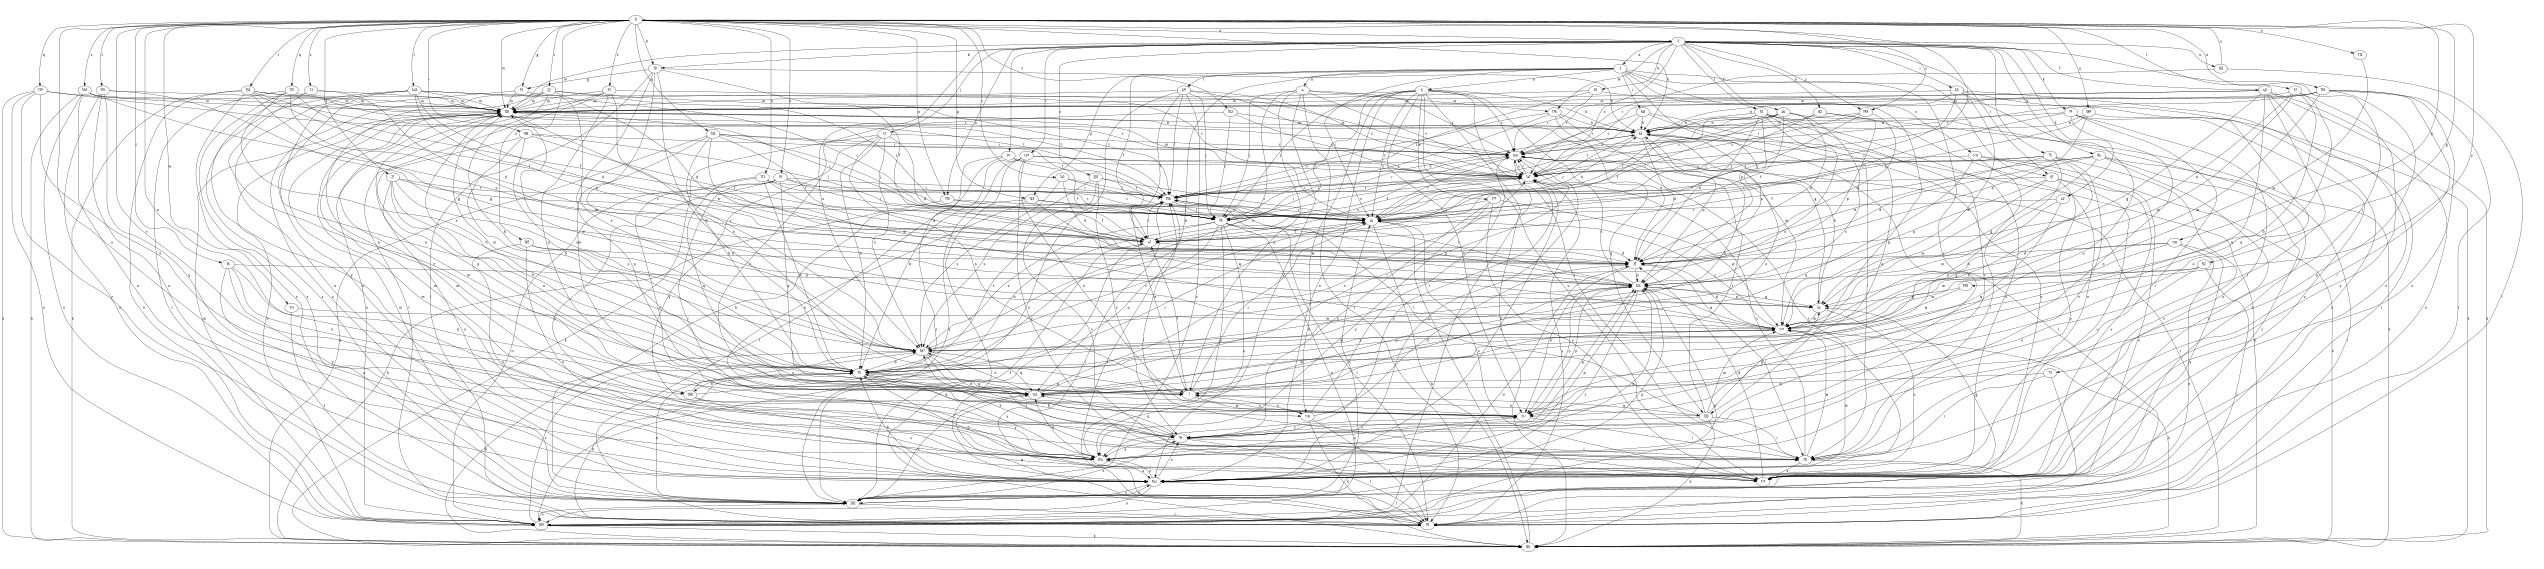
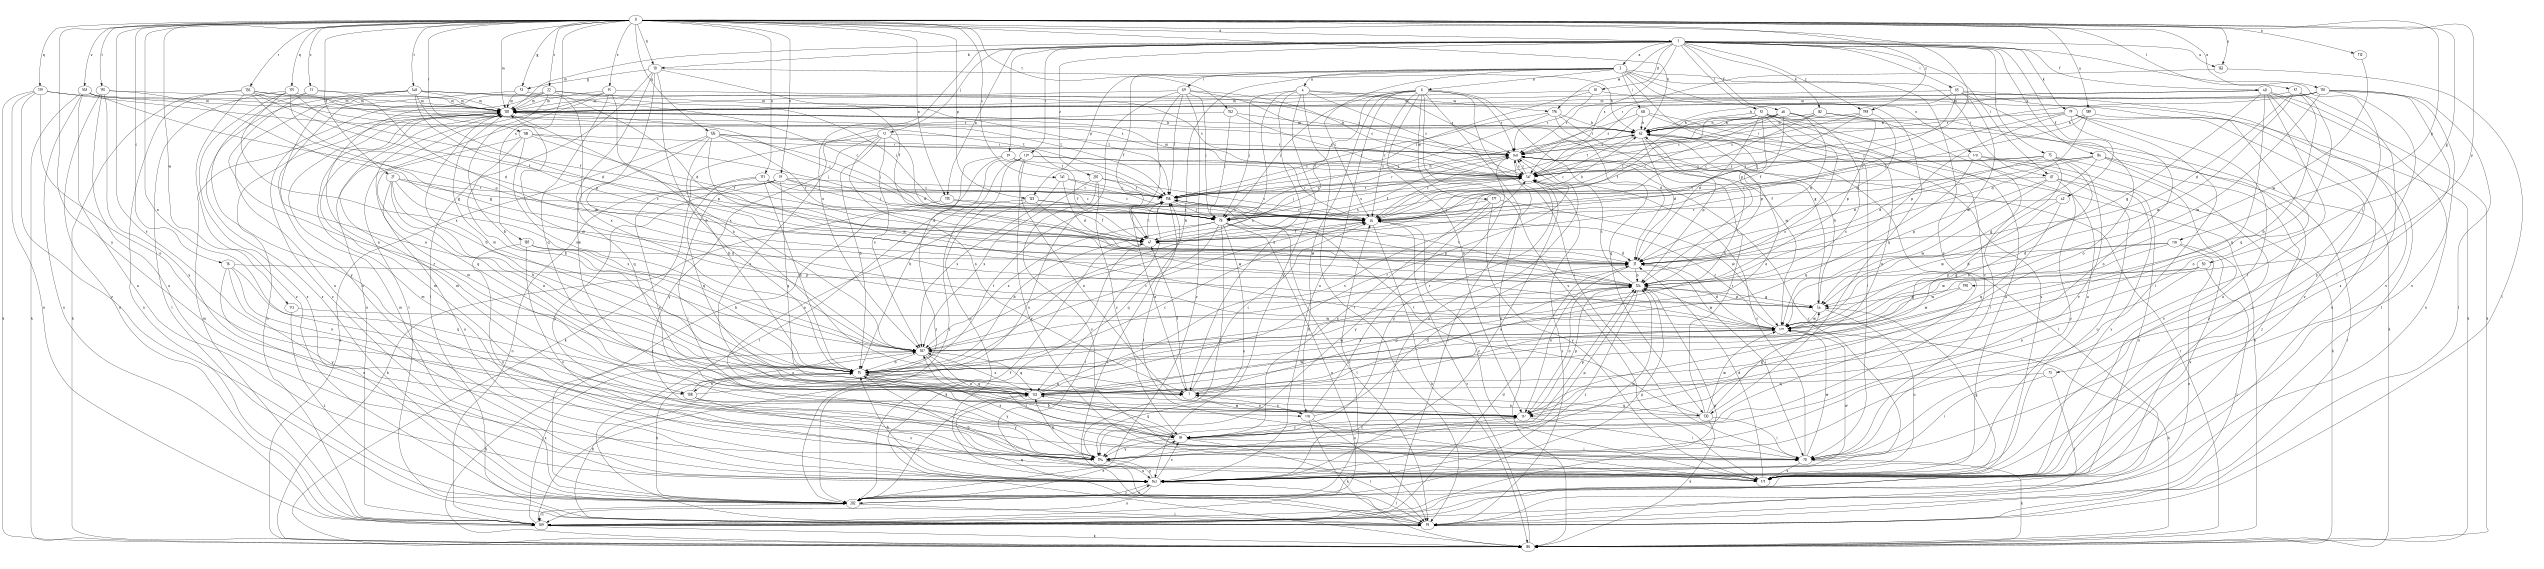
(1447, 22) -> (1450, 22)
(1528, 99) -> (1723, 122)
none -> (1857, 231)
